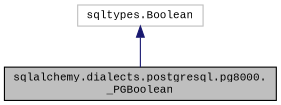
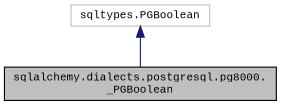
(140, 16) -> (140, 16)
